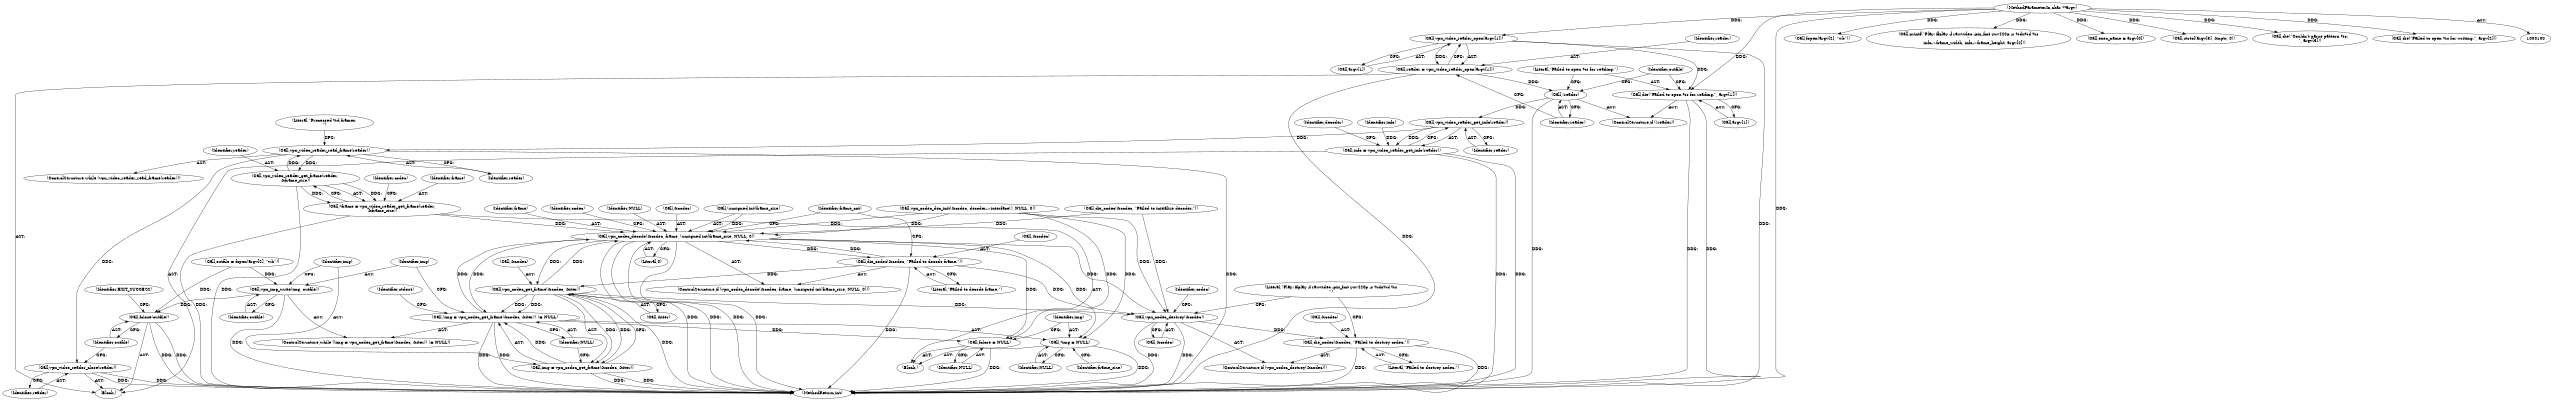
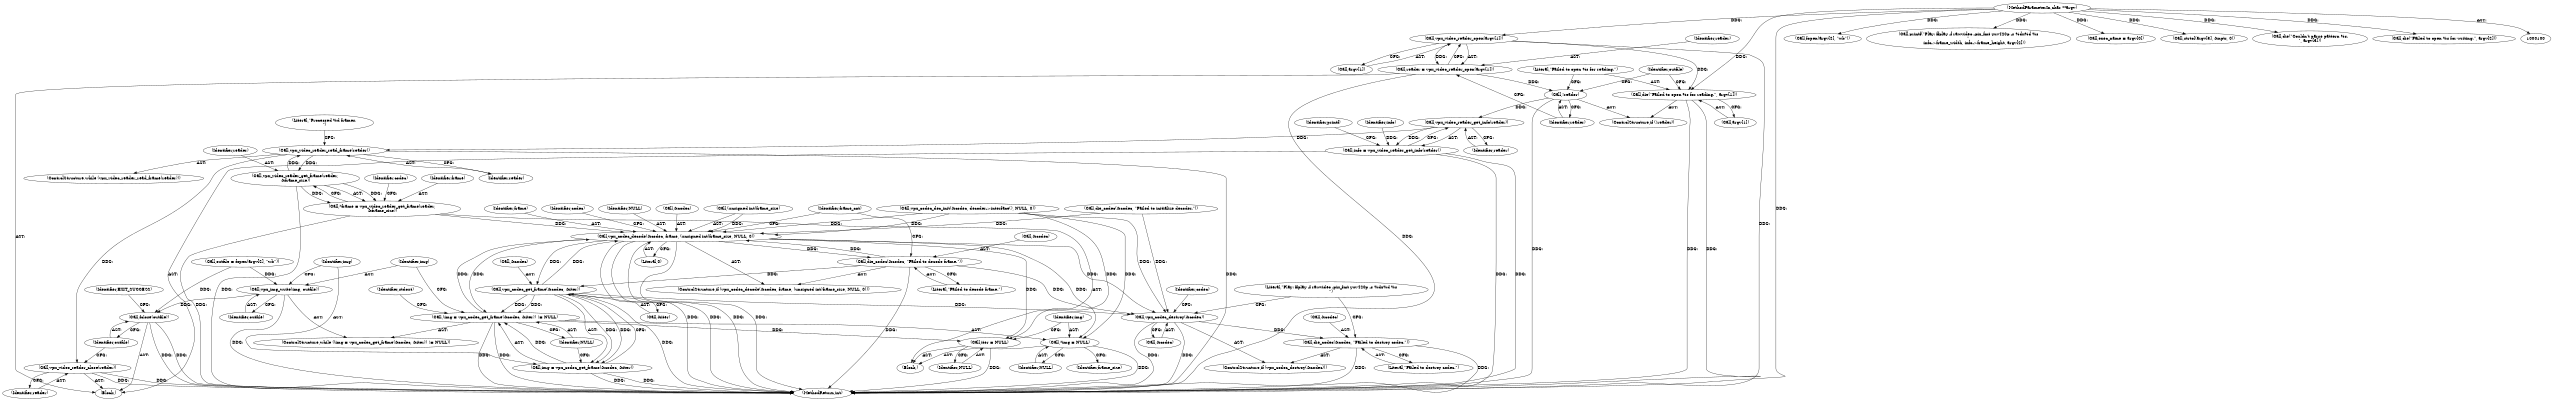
(1323, 123) -> (1323, 123)
(990, 343) -> (990, 343)
(1081, 358) -> (1092, 352)
